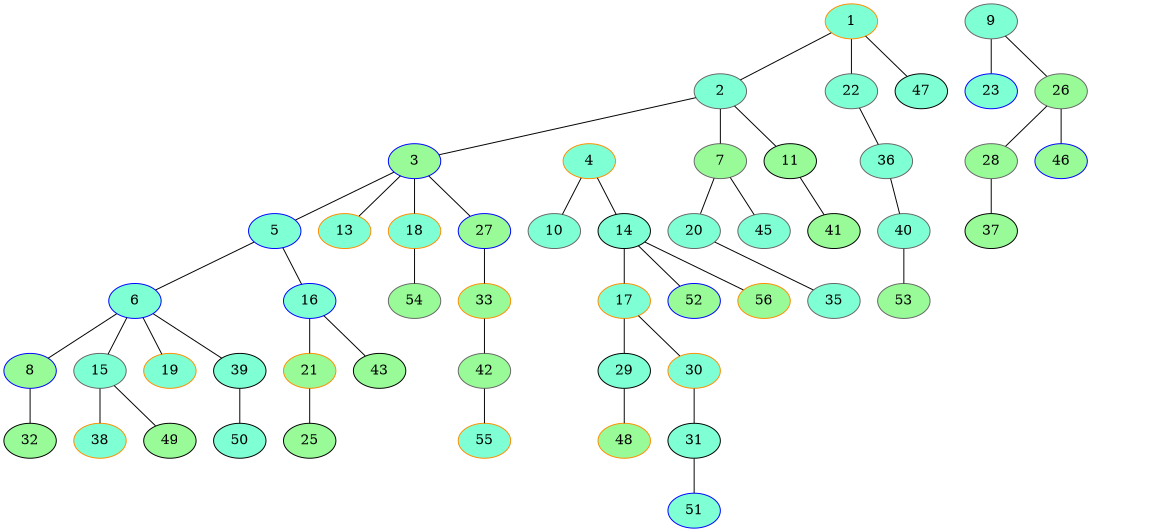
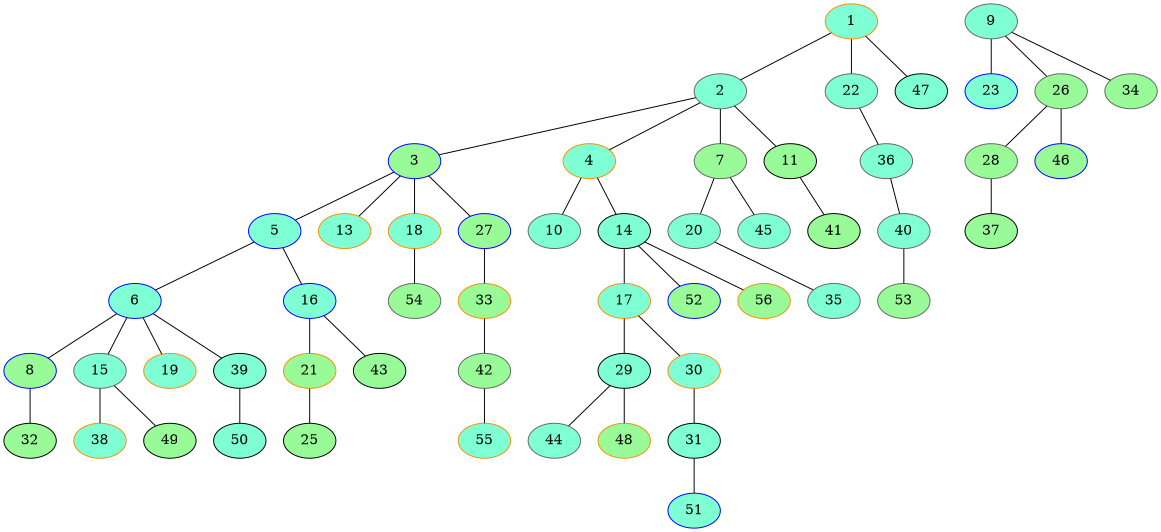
none -> (1131, 91)
none -> (655, 126)
none -> (554, 441)
